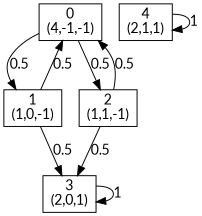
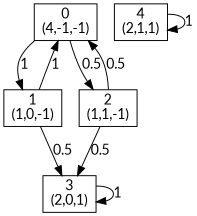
(19, 65) -> (25, 65)
(63, 65) -> (56, 65)
